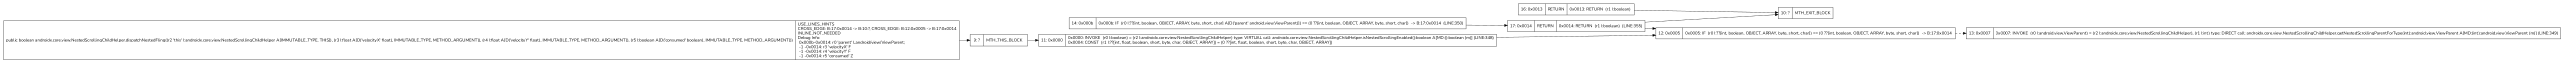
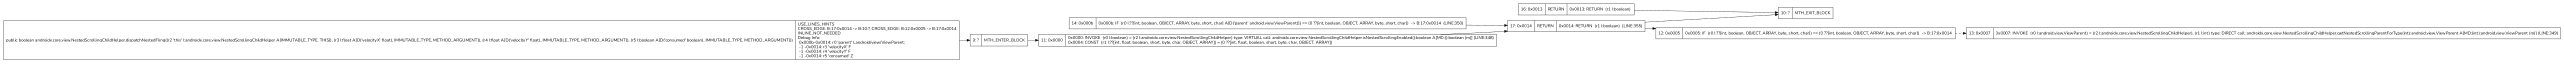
(1575, 36) -> (1473, 33)
(1004, 40) -> (1005, 40)
